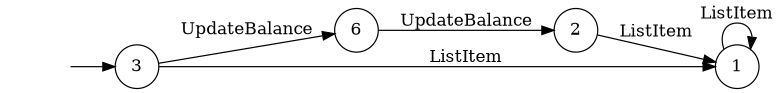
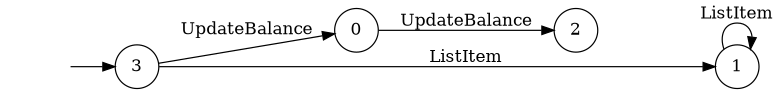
(356, 30) -> (356, 30)
(651, 47) -> none
